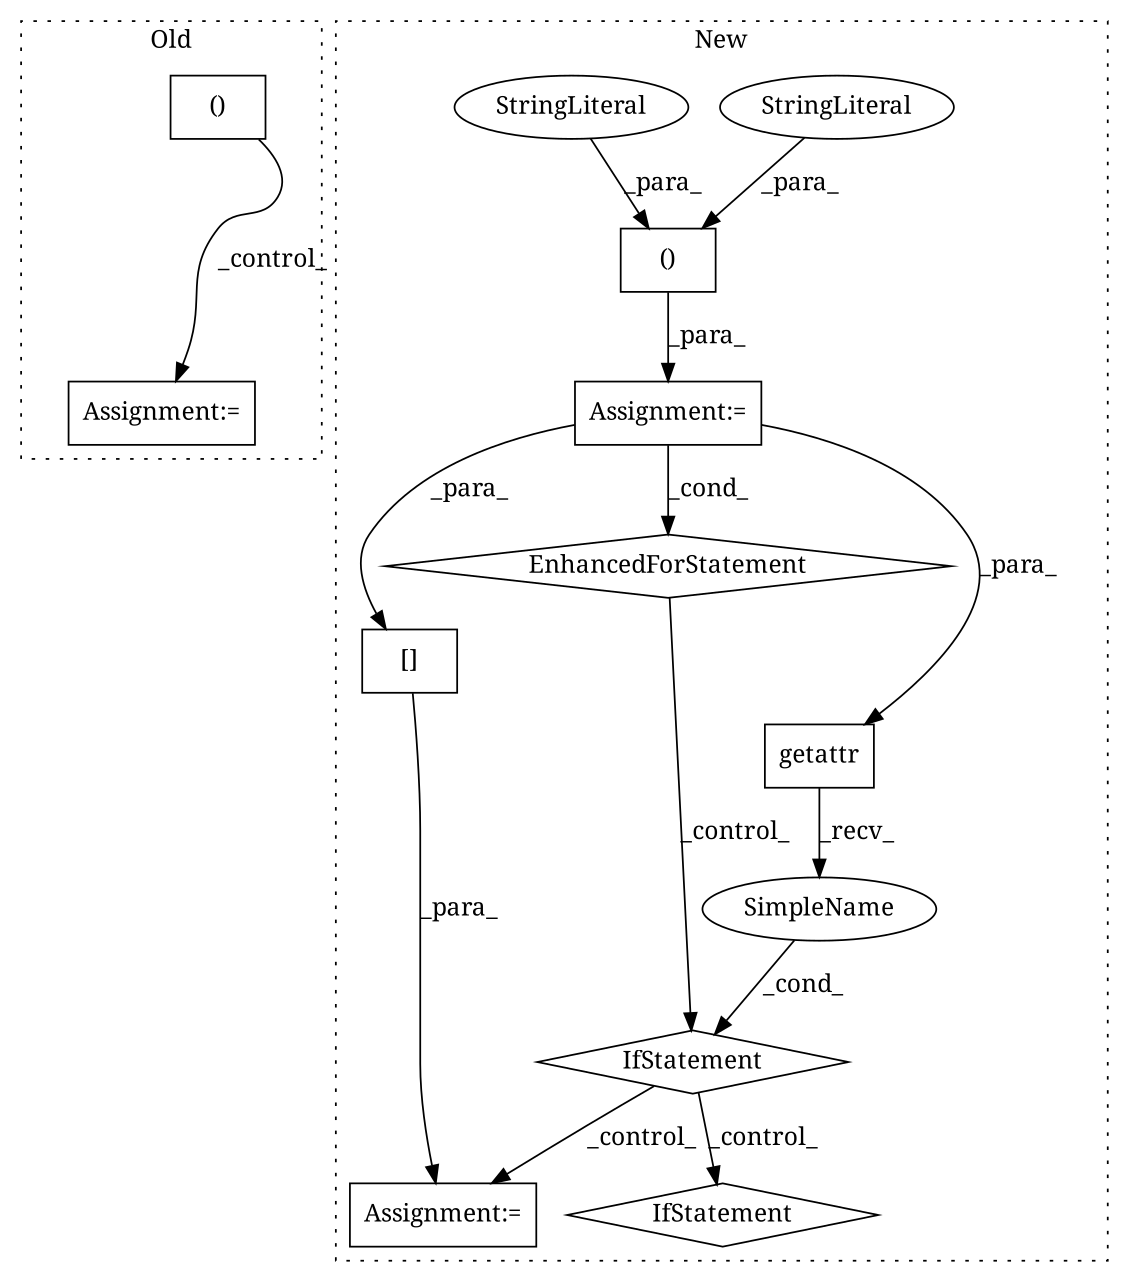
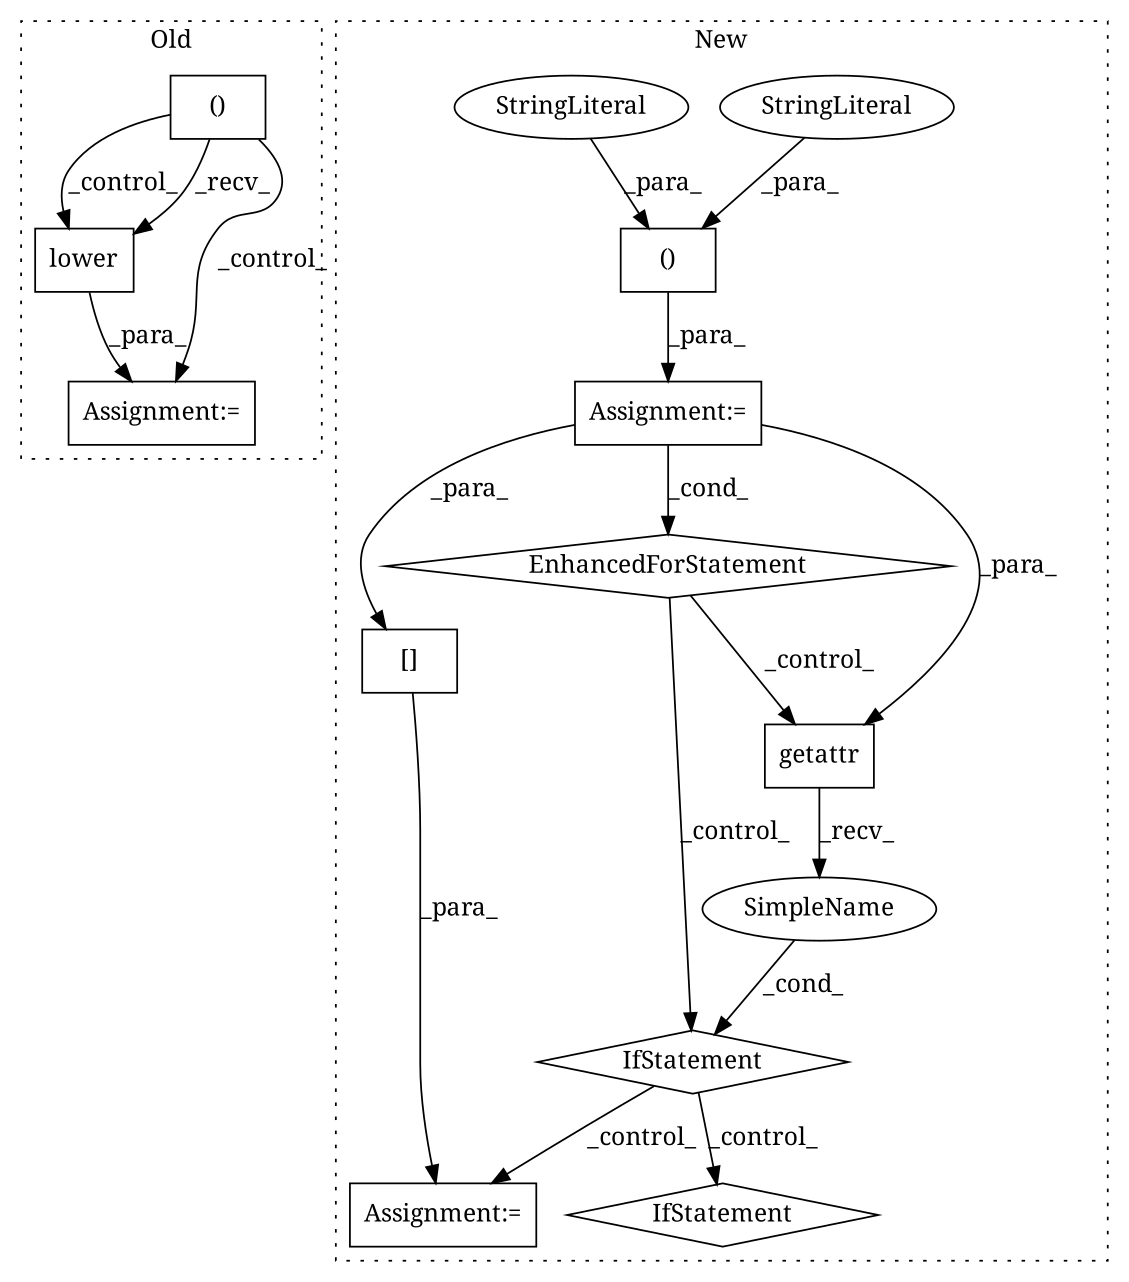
none -> (84, 260)
none -> (737, 653)
